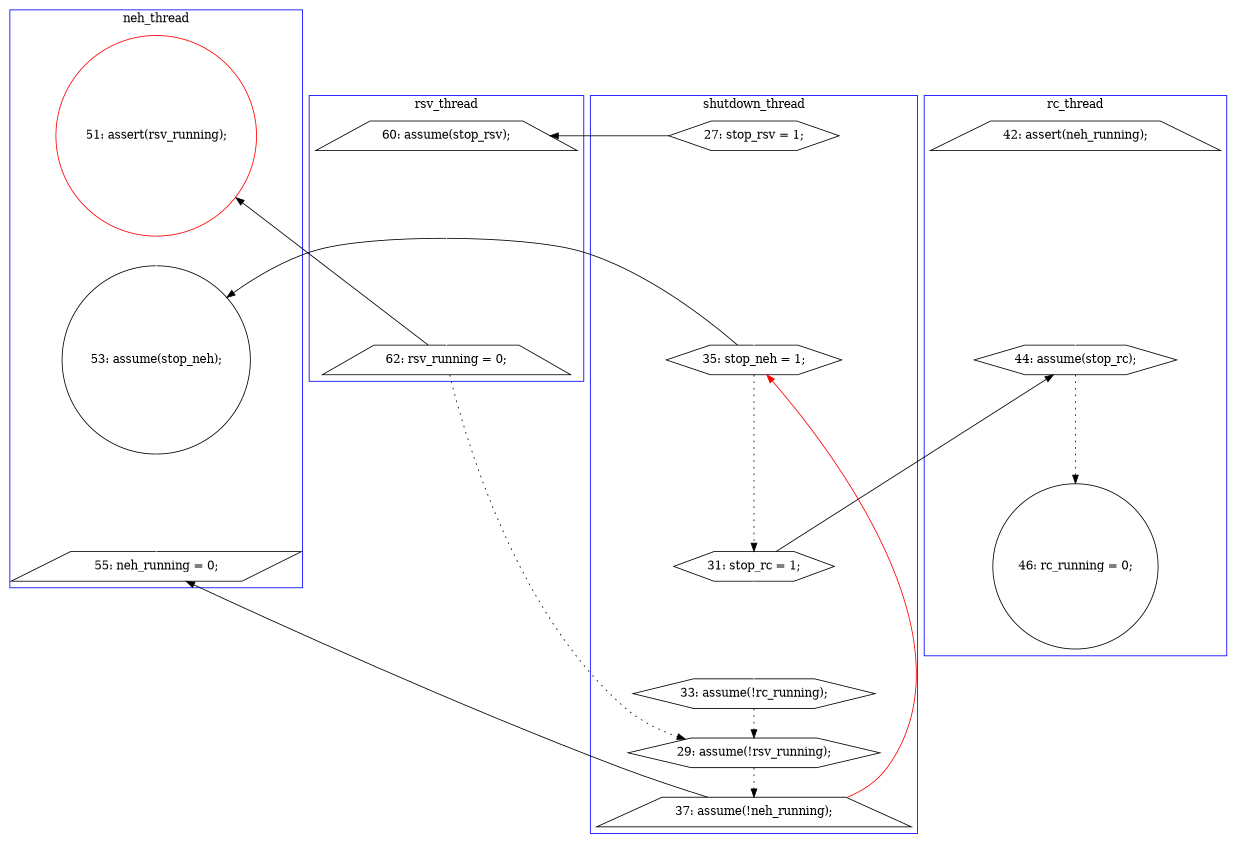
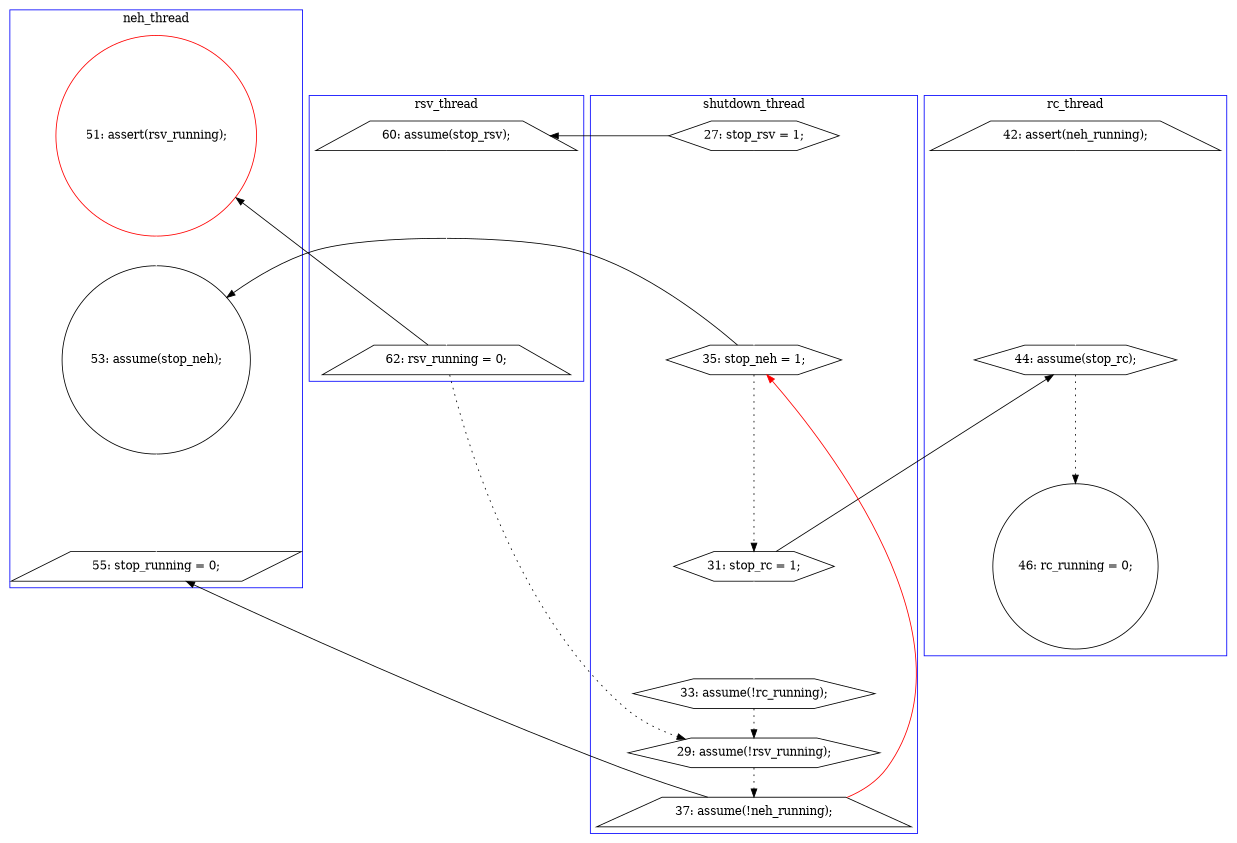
(156, 566) -> (156, 566)
